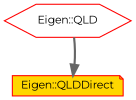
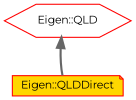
(75, 51) -> (61, 62)
